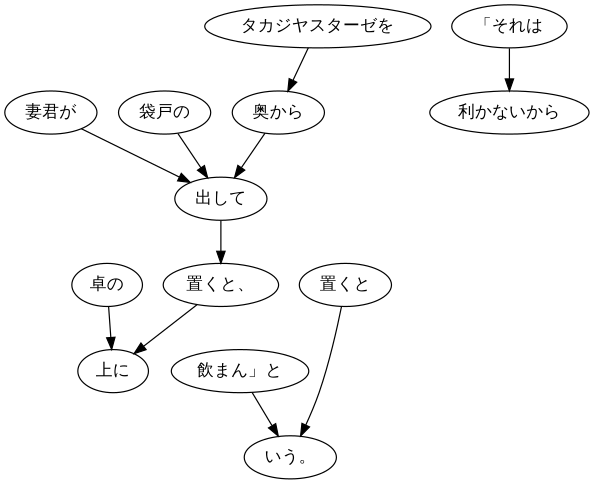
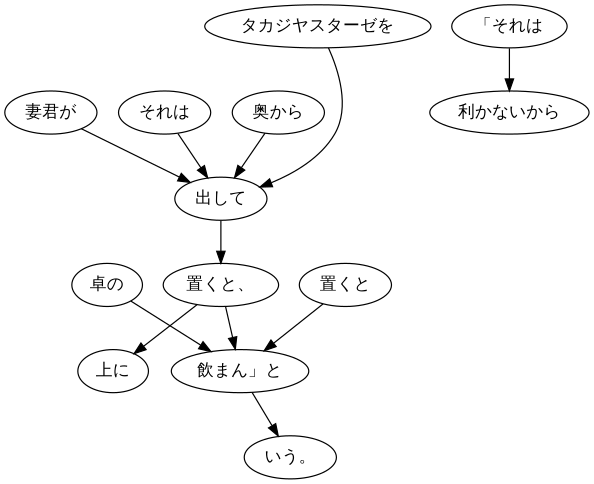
(301, 64) -> (336, 130)
(165, 113) -> (165, 113)
(110, 322) -> (162, 321)
none -> (229, 322)
(327, 367) -> (298, 323)
